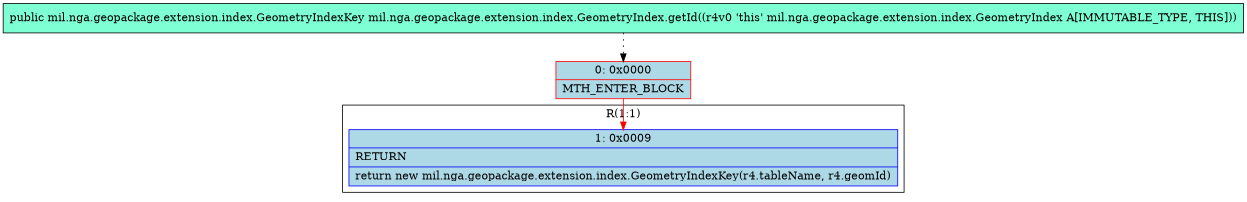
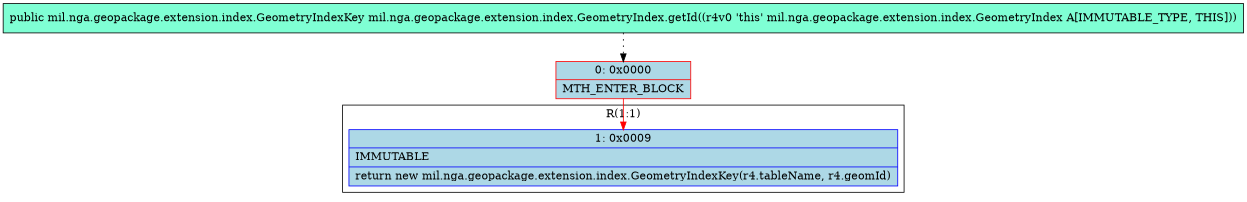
(381, 157) -> (393, 157)
